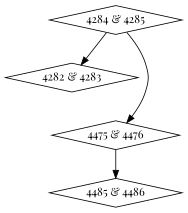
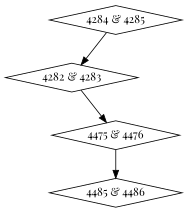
(148, 74) -> (91, 103)
